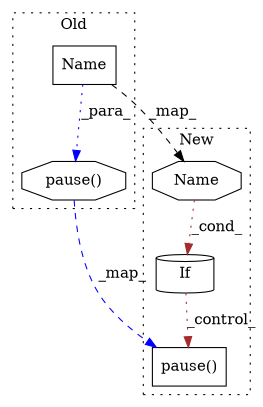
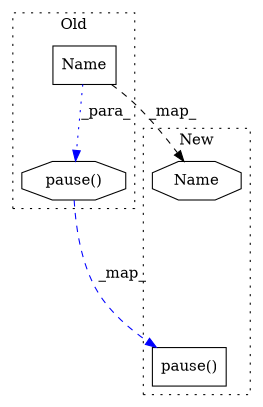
(185, 274) -> none
